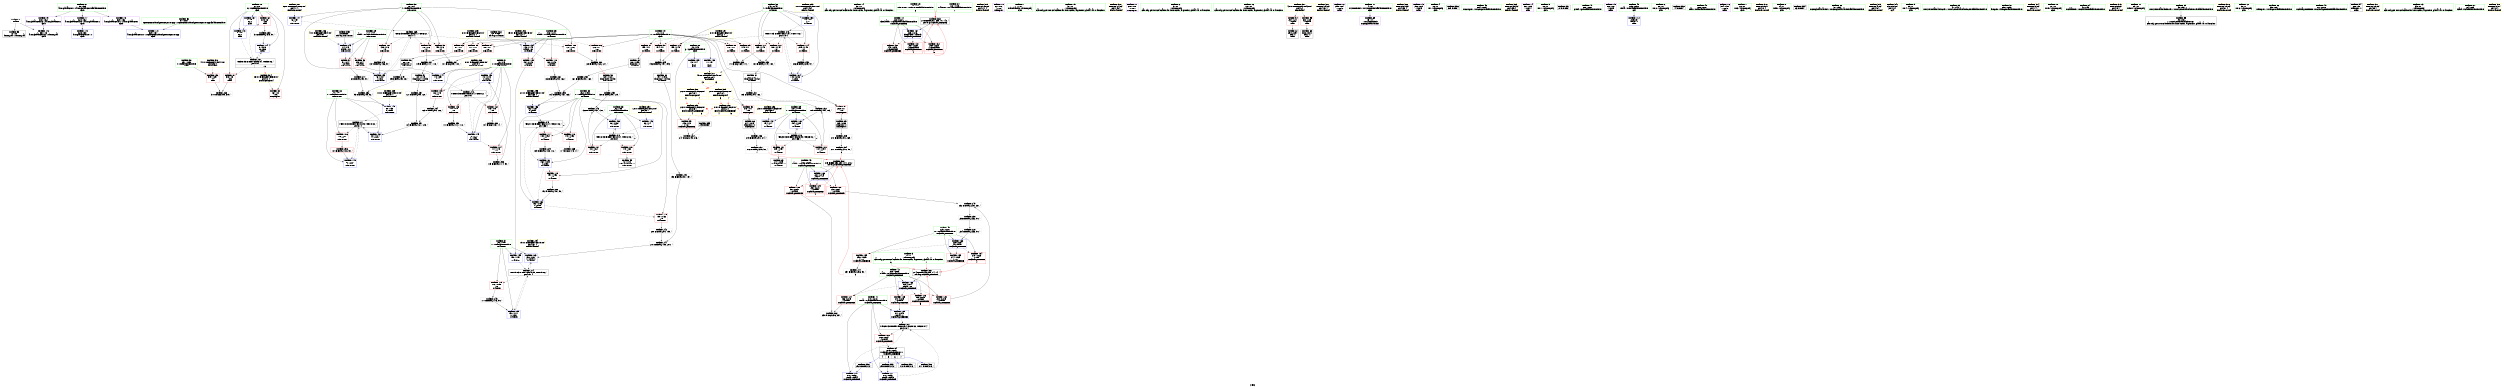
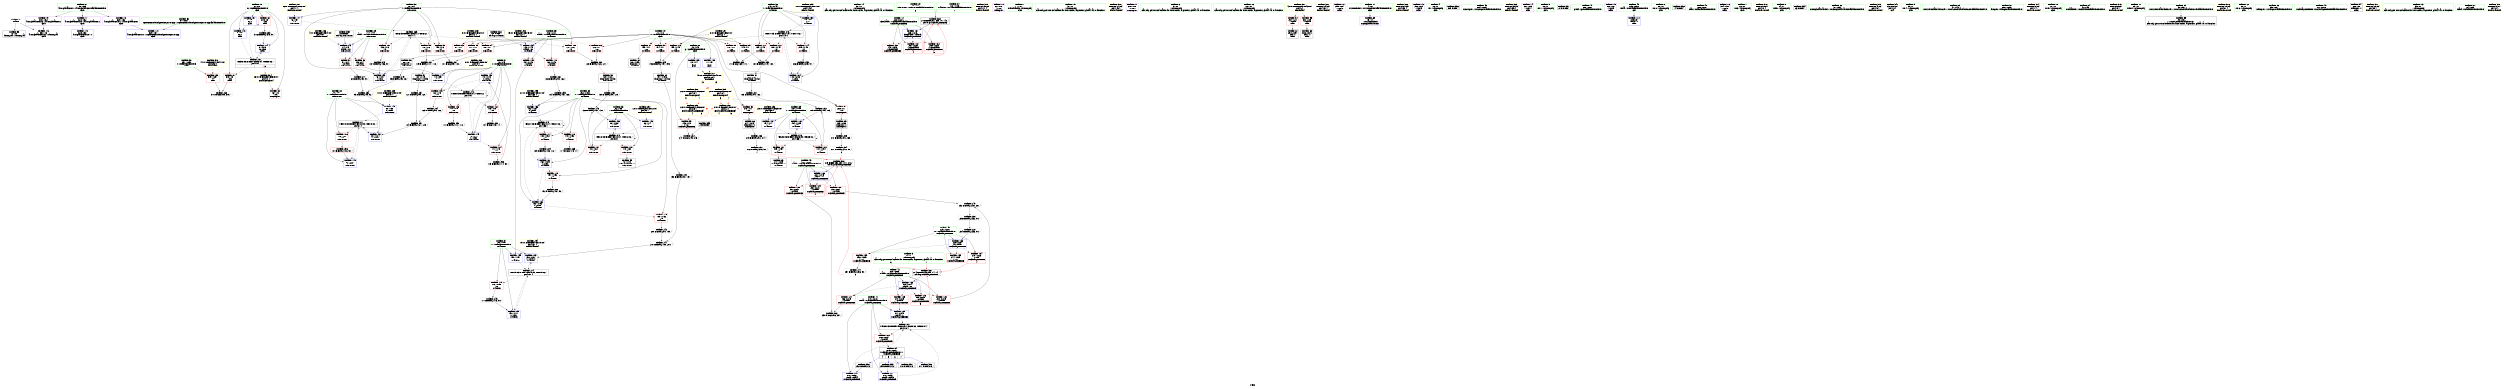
(729, 68) -> (700, 69)
(582, 78) -> none
